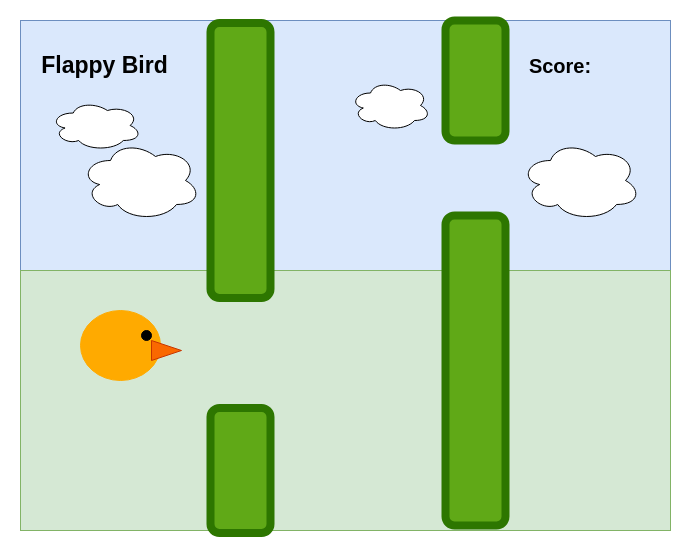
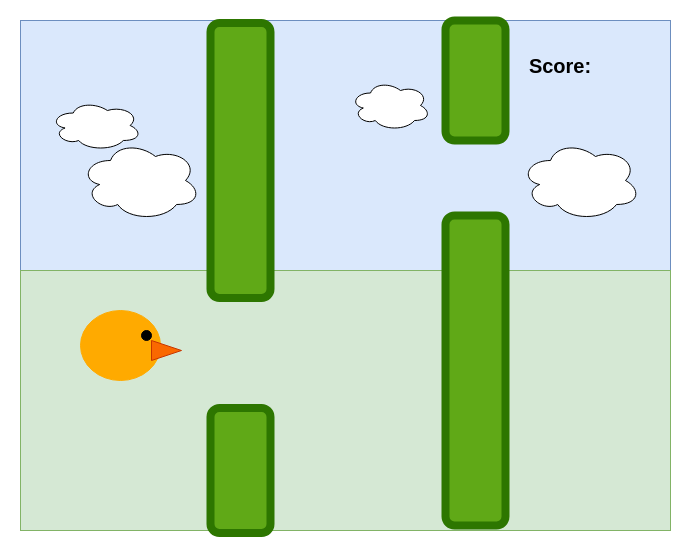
(105, 66) -> none
